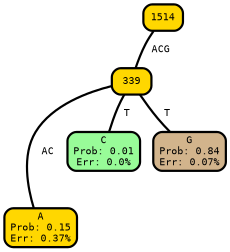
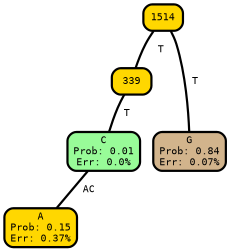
(161, 50) -> (161, 50)
(154, 114) -> (184, 81)
(39, 127) -> (72, 190)
